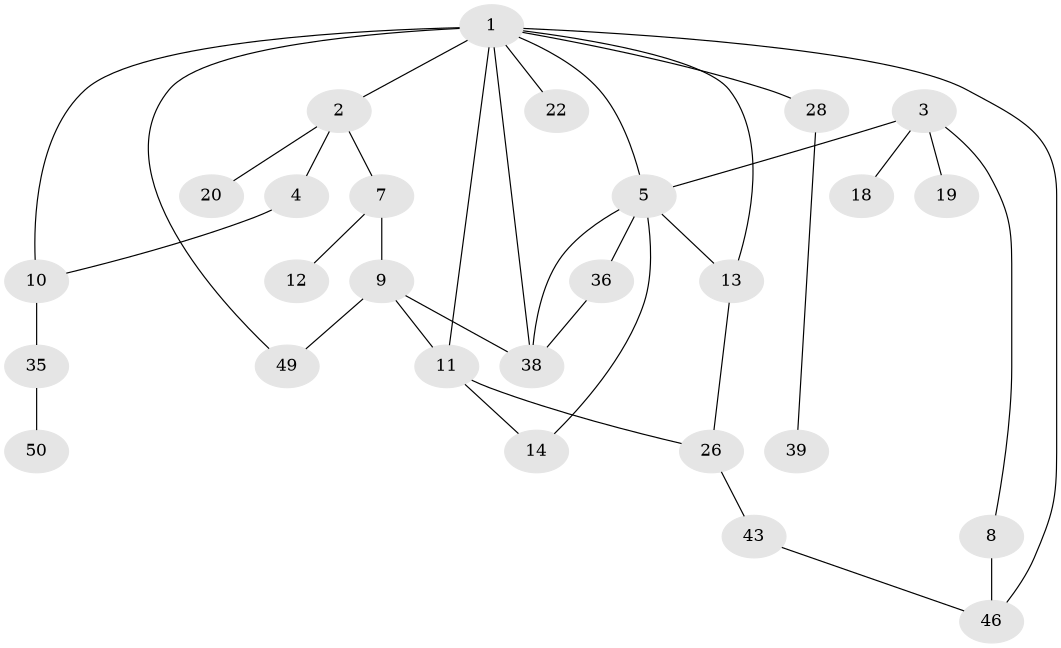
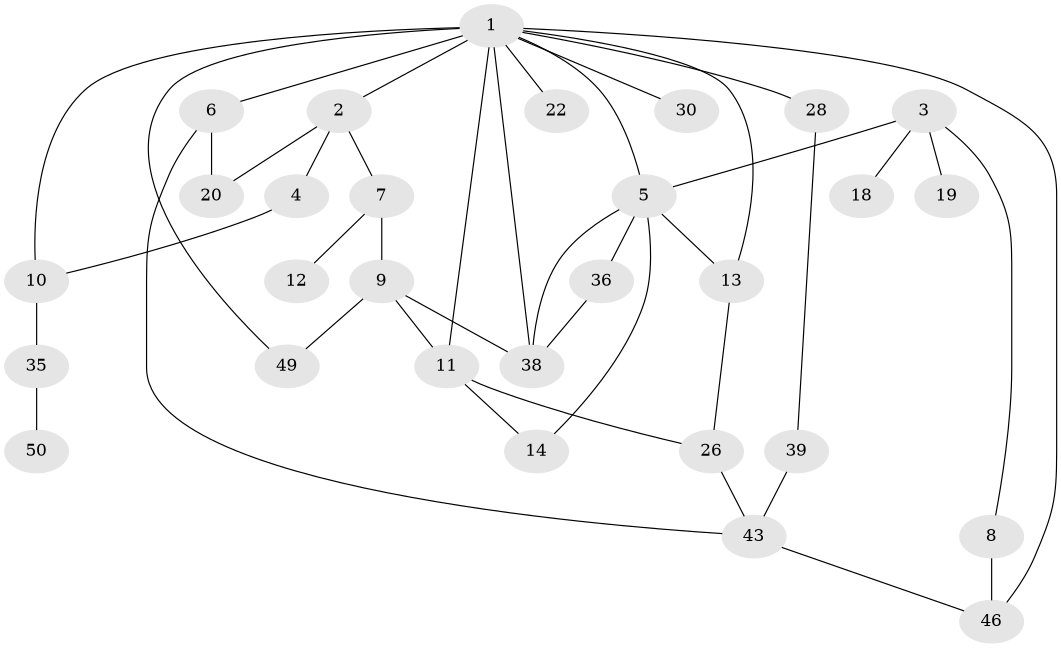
none -> (212, 111)
none -> (687, 111)
none -> (775, 494)
